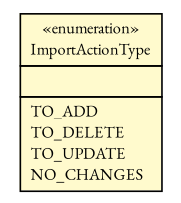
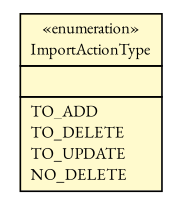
(87, 175) -> (79, 175)
